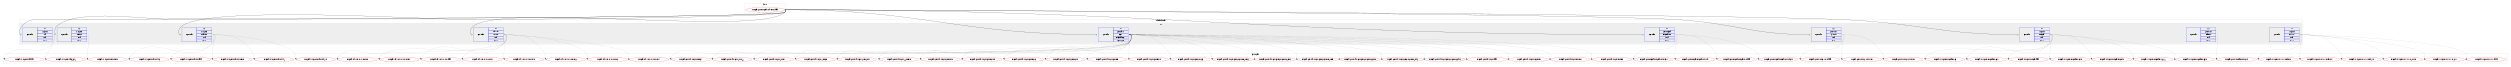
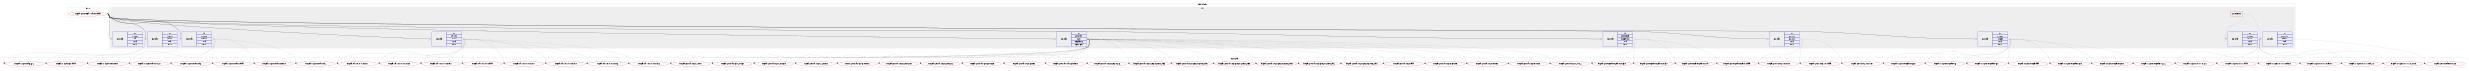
none -> (2237, 14)
(24, 59) -> (66, 64)
(691, 59) -> none
(941, 59) -> (857, 64)
(1149, 59) -> (1066, 64)
